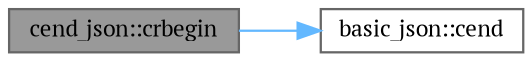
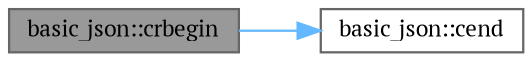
(124, 31) -> (124, 31)
